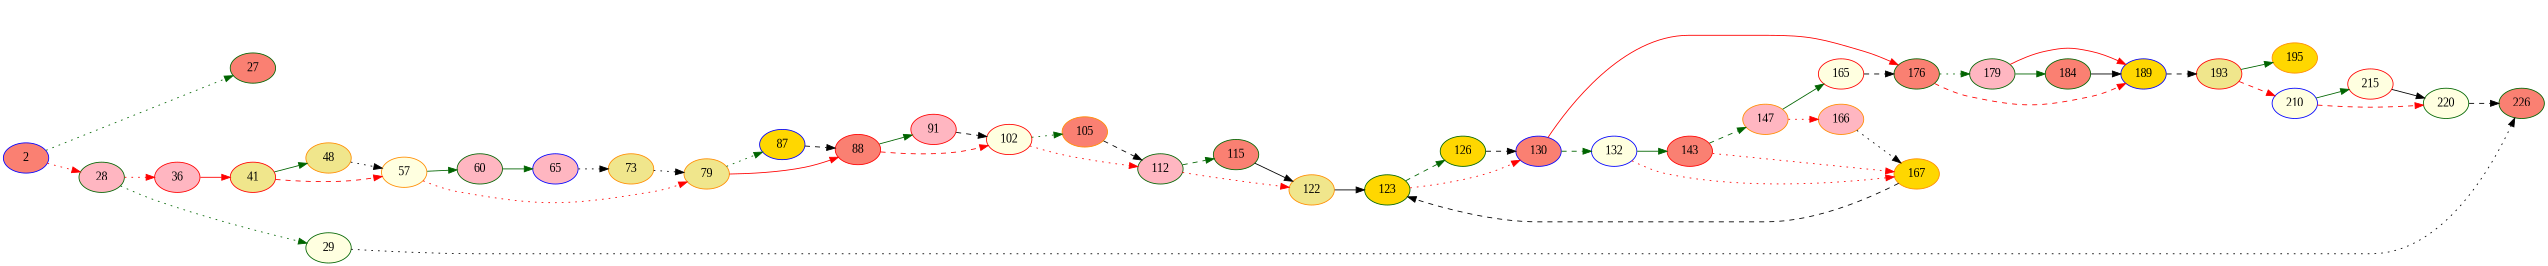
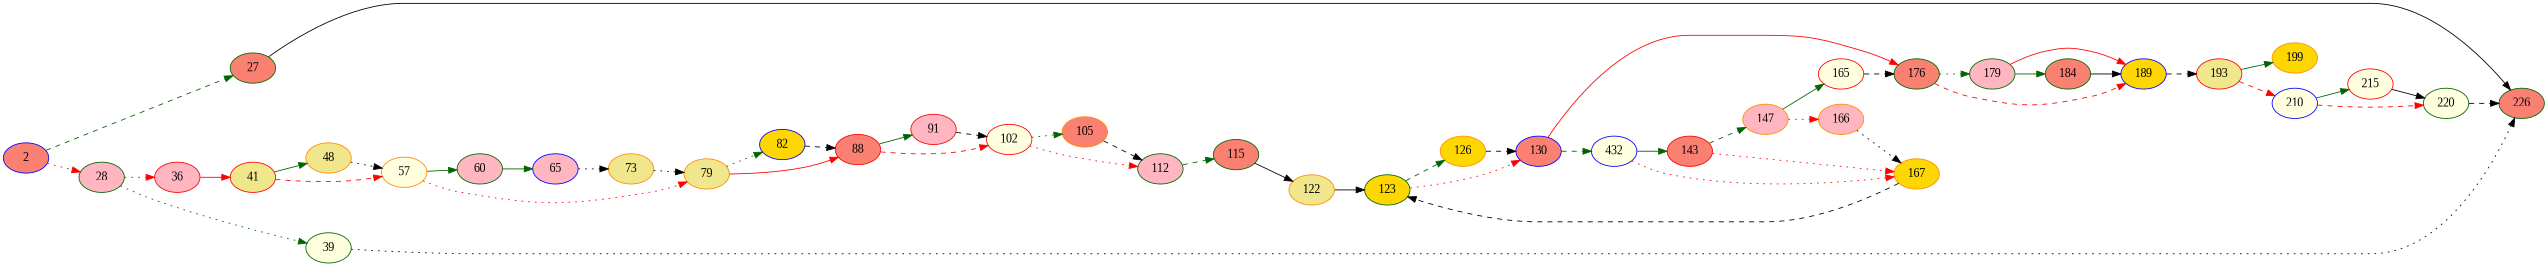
none -> (1394, 3)
(2295, 58) -> (2295, 58)
(135, 115) -> (135, 115)
(782, 145) -> (782, 145)
(1463, 151) -> (1463, 151)
(1614, 151) -> (1614, 151)
(1232, 180) -> none
(329, 248) -> (329, 248)
